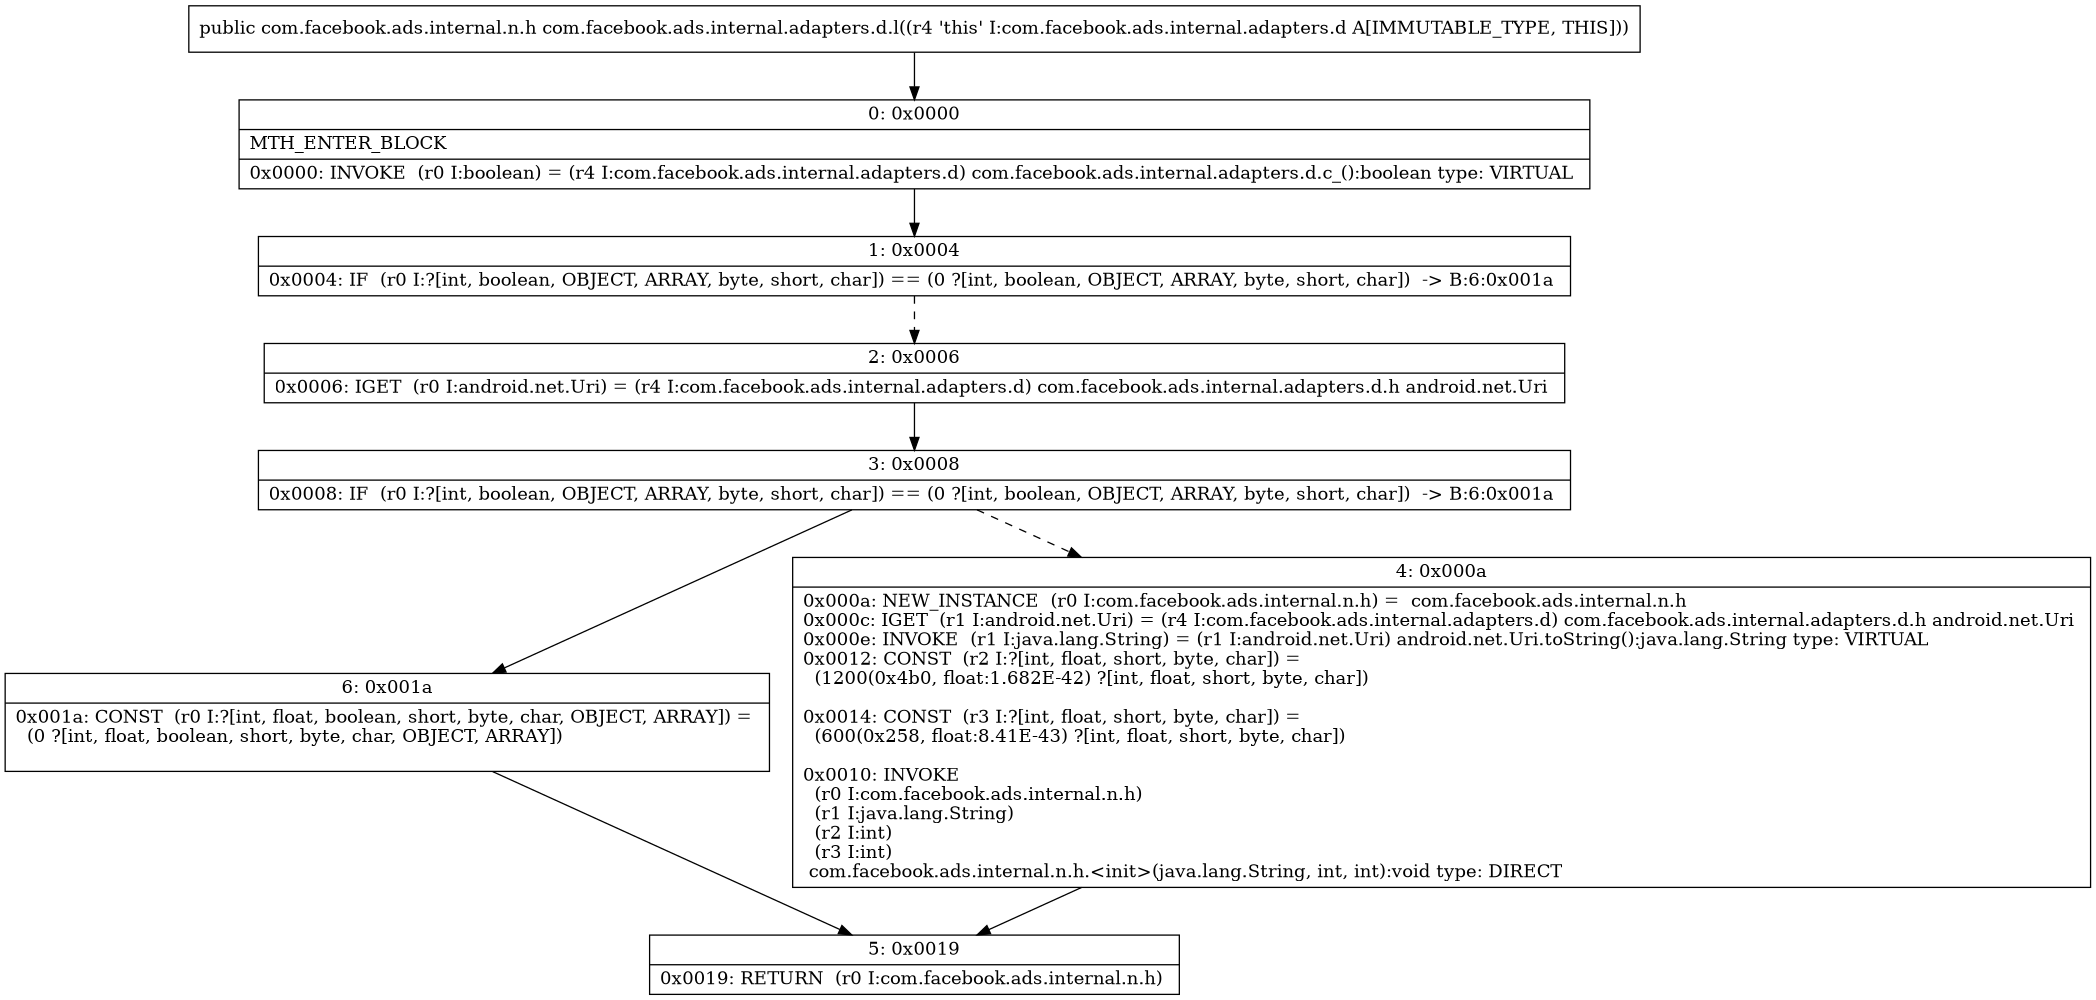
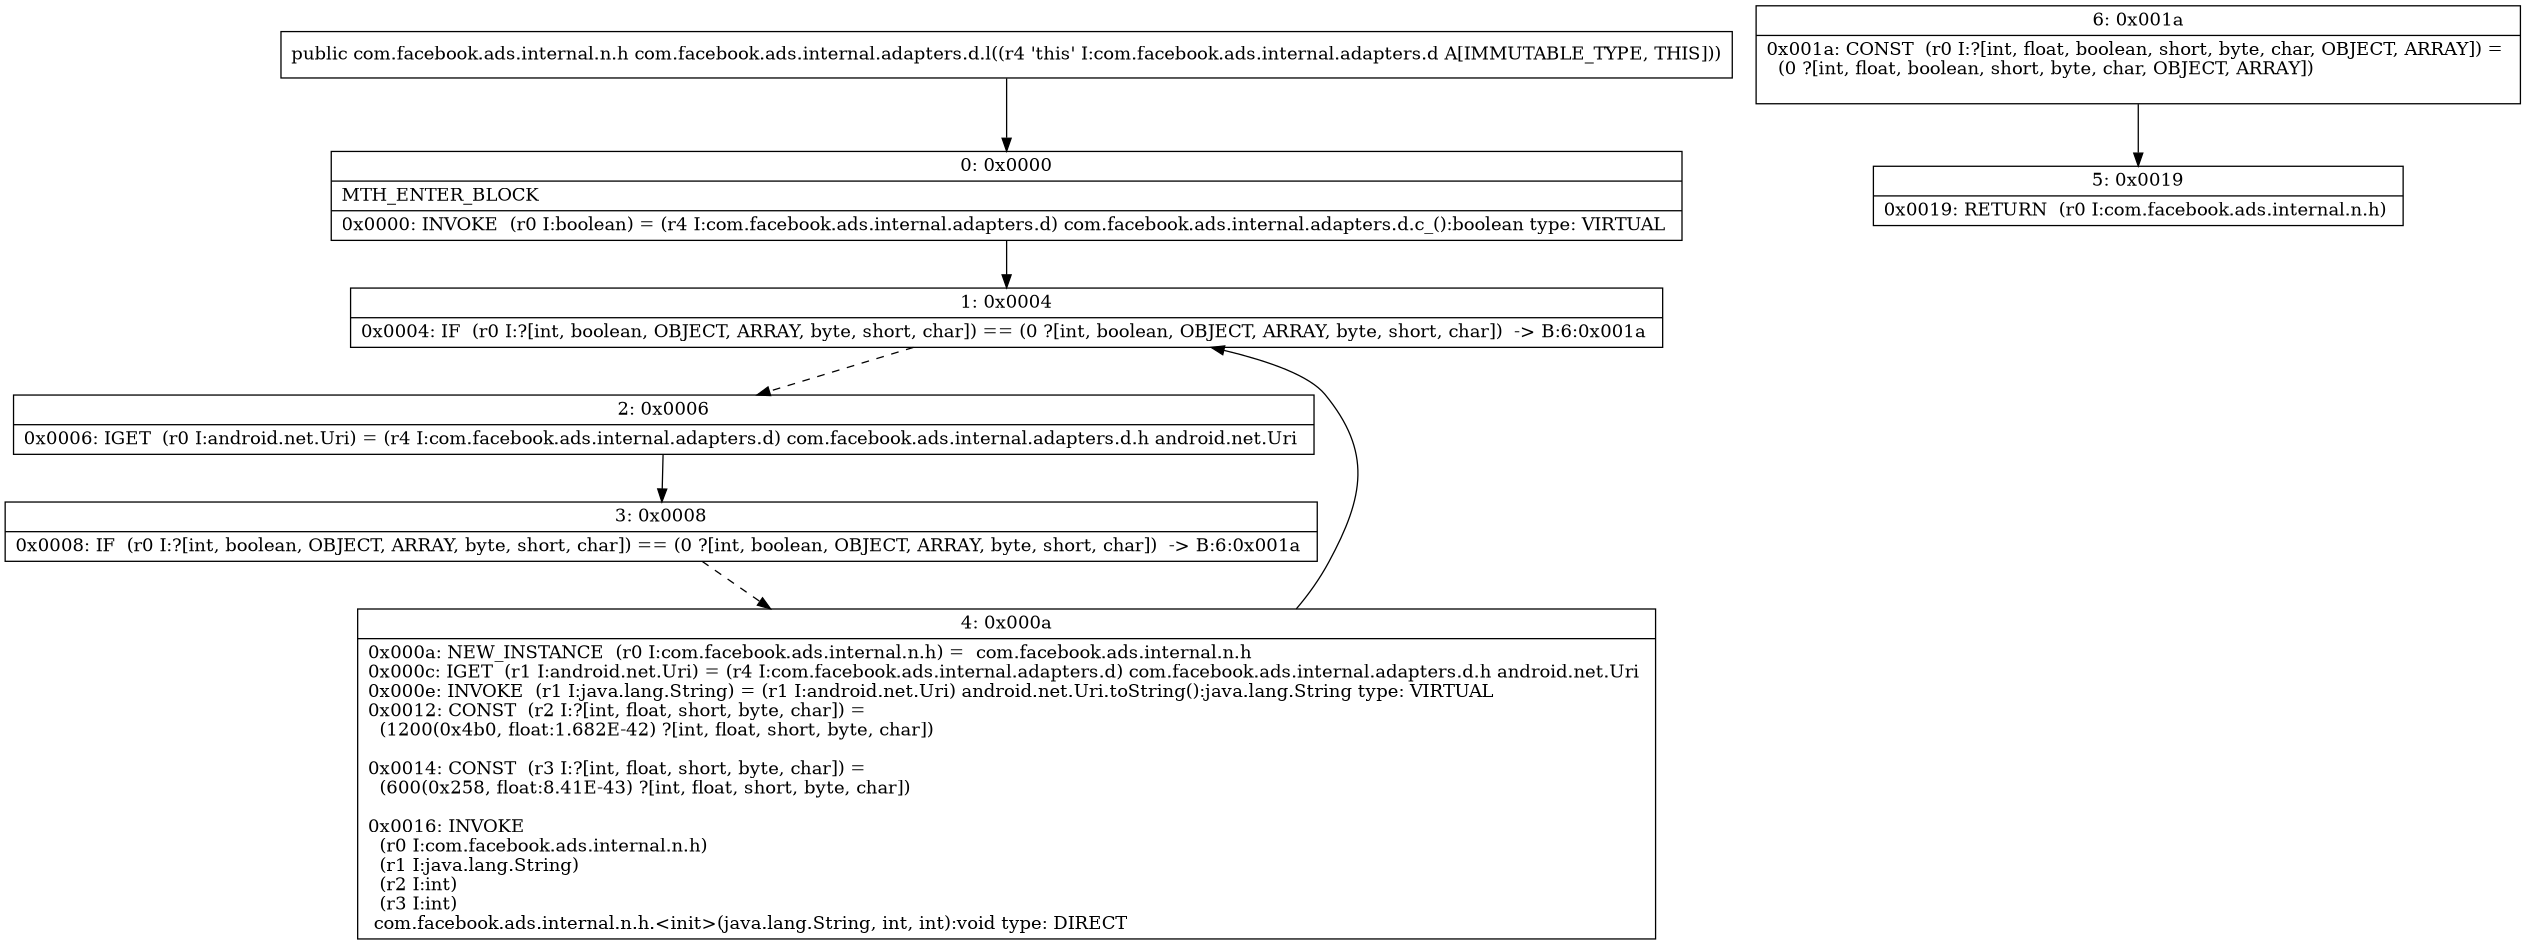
(678, 589) -> none
(887, 775) -> (452, 827)
(1035, 909) -> (1355, 450)
